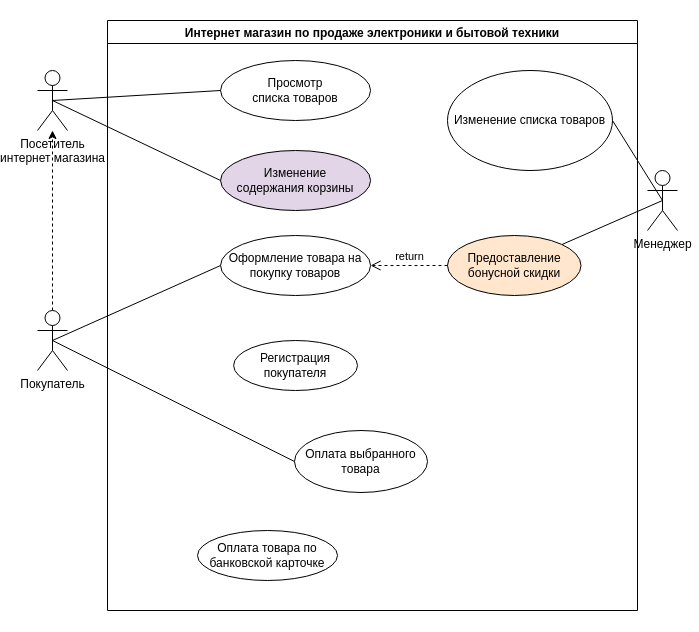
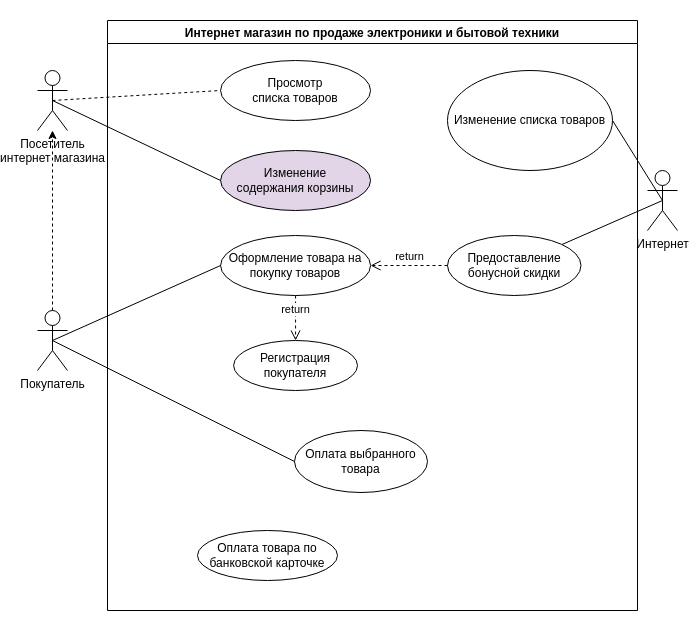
(138, 95) -> (138, 95)
(663, 245) -> (663, 245)
(514, 266) -> (514, 266)
none -> (296, 318)
